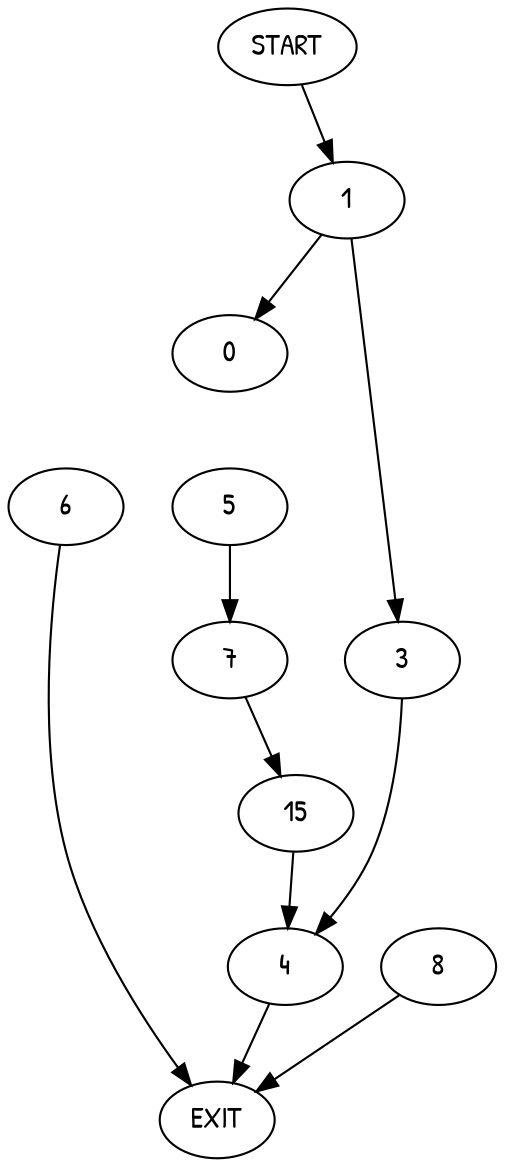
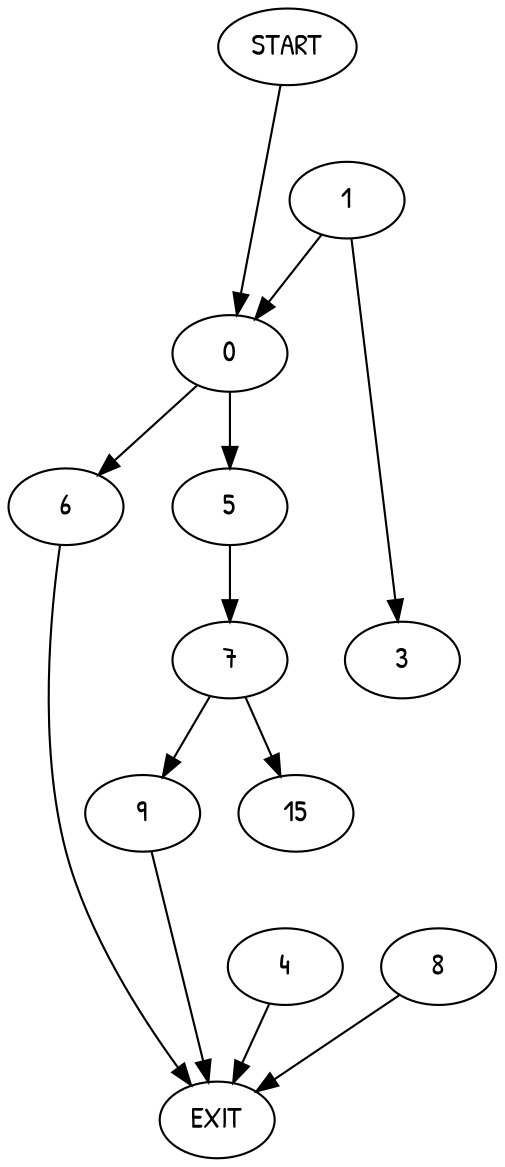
(313, 114) -> (261, 189)
none -> (230, 420)
none -> (156, 423)
none -> (143, 813)
(385, 815) -> none
(291, 880) -> none
